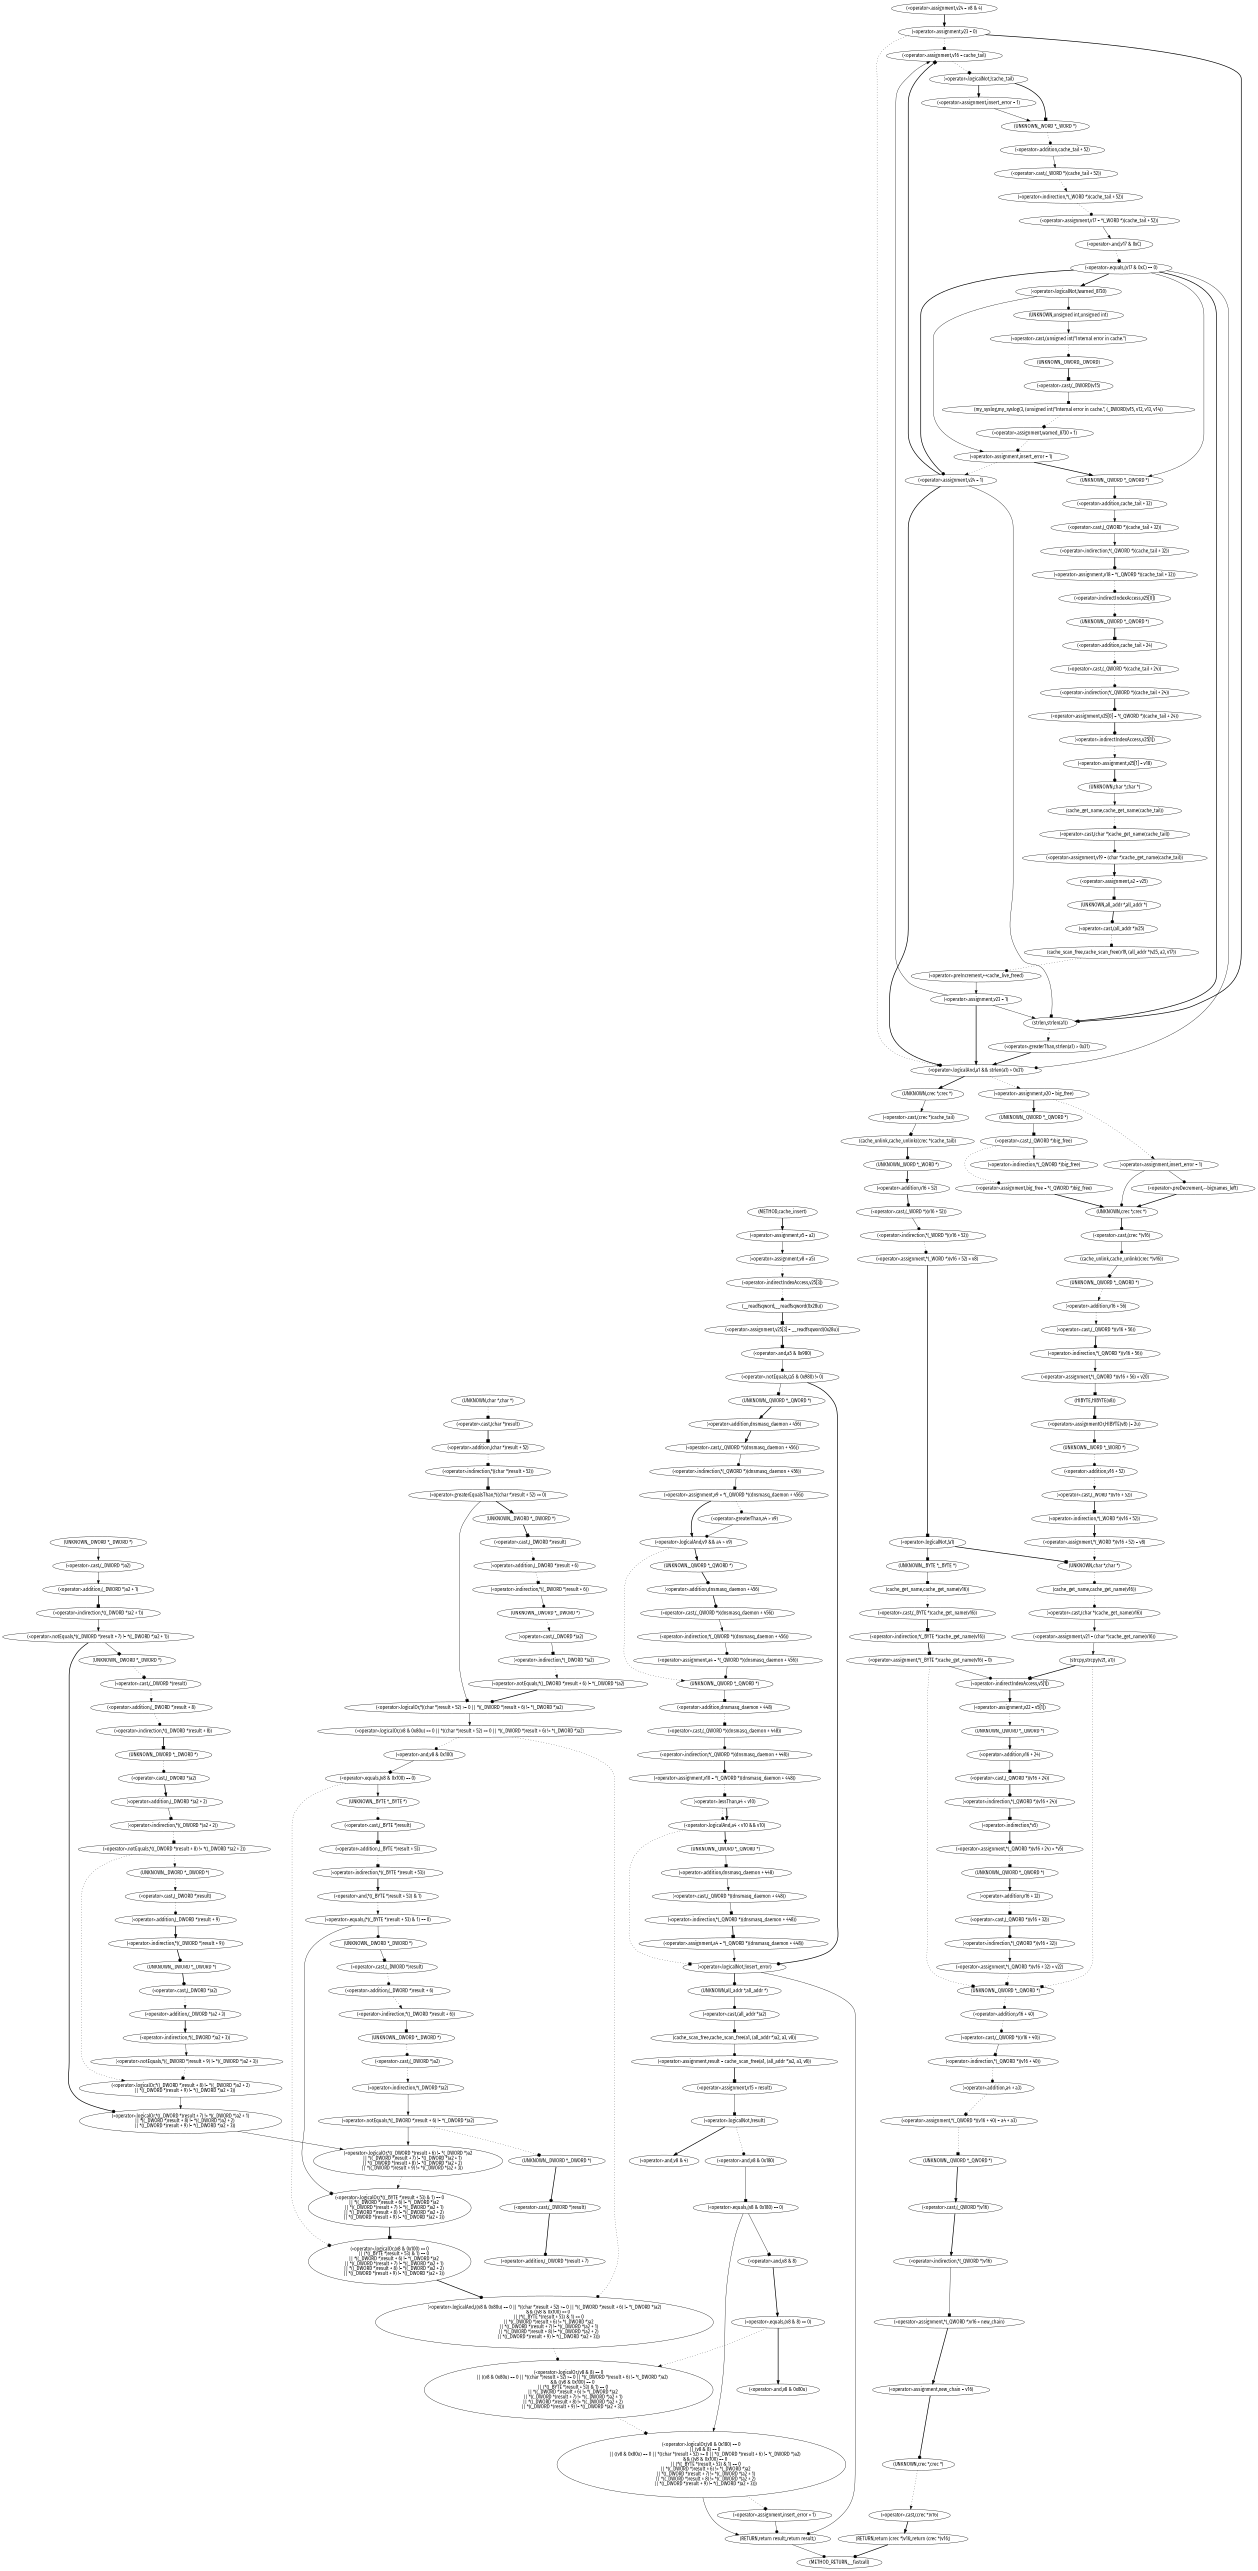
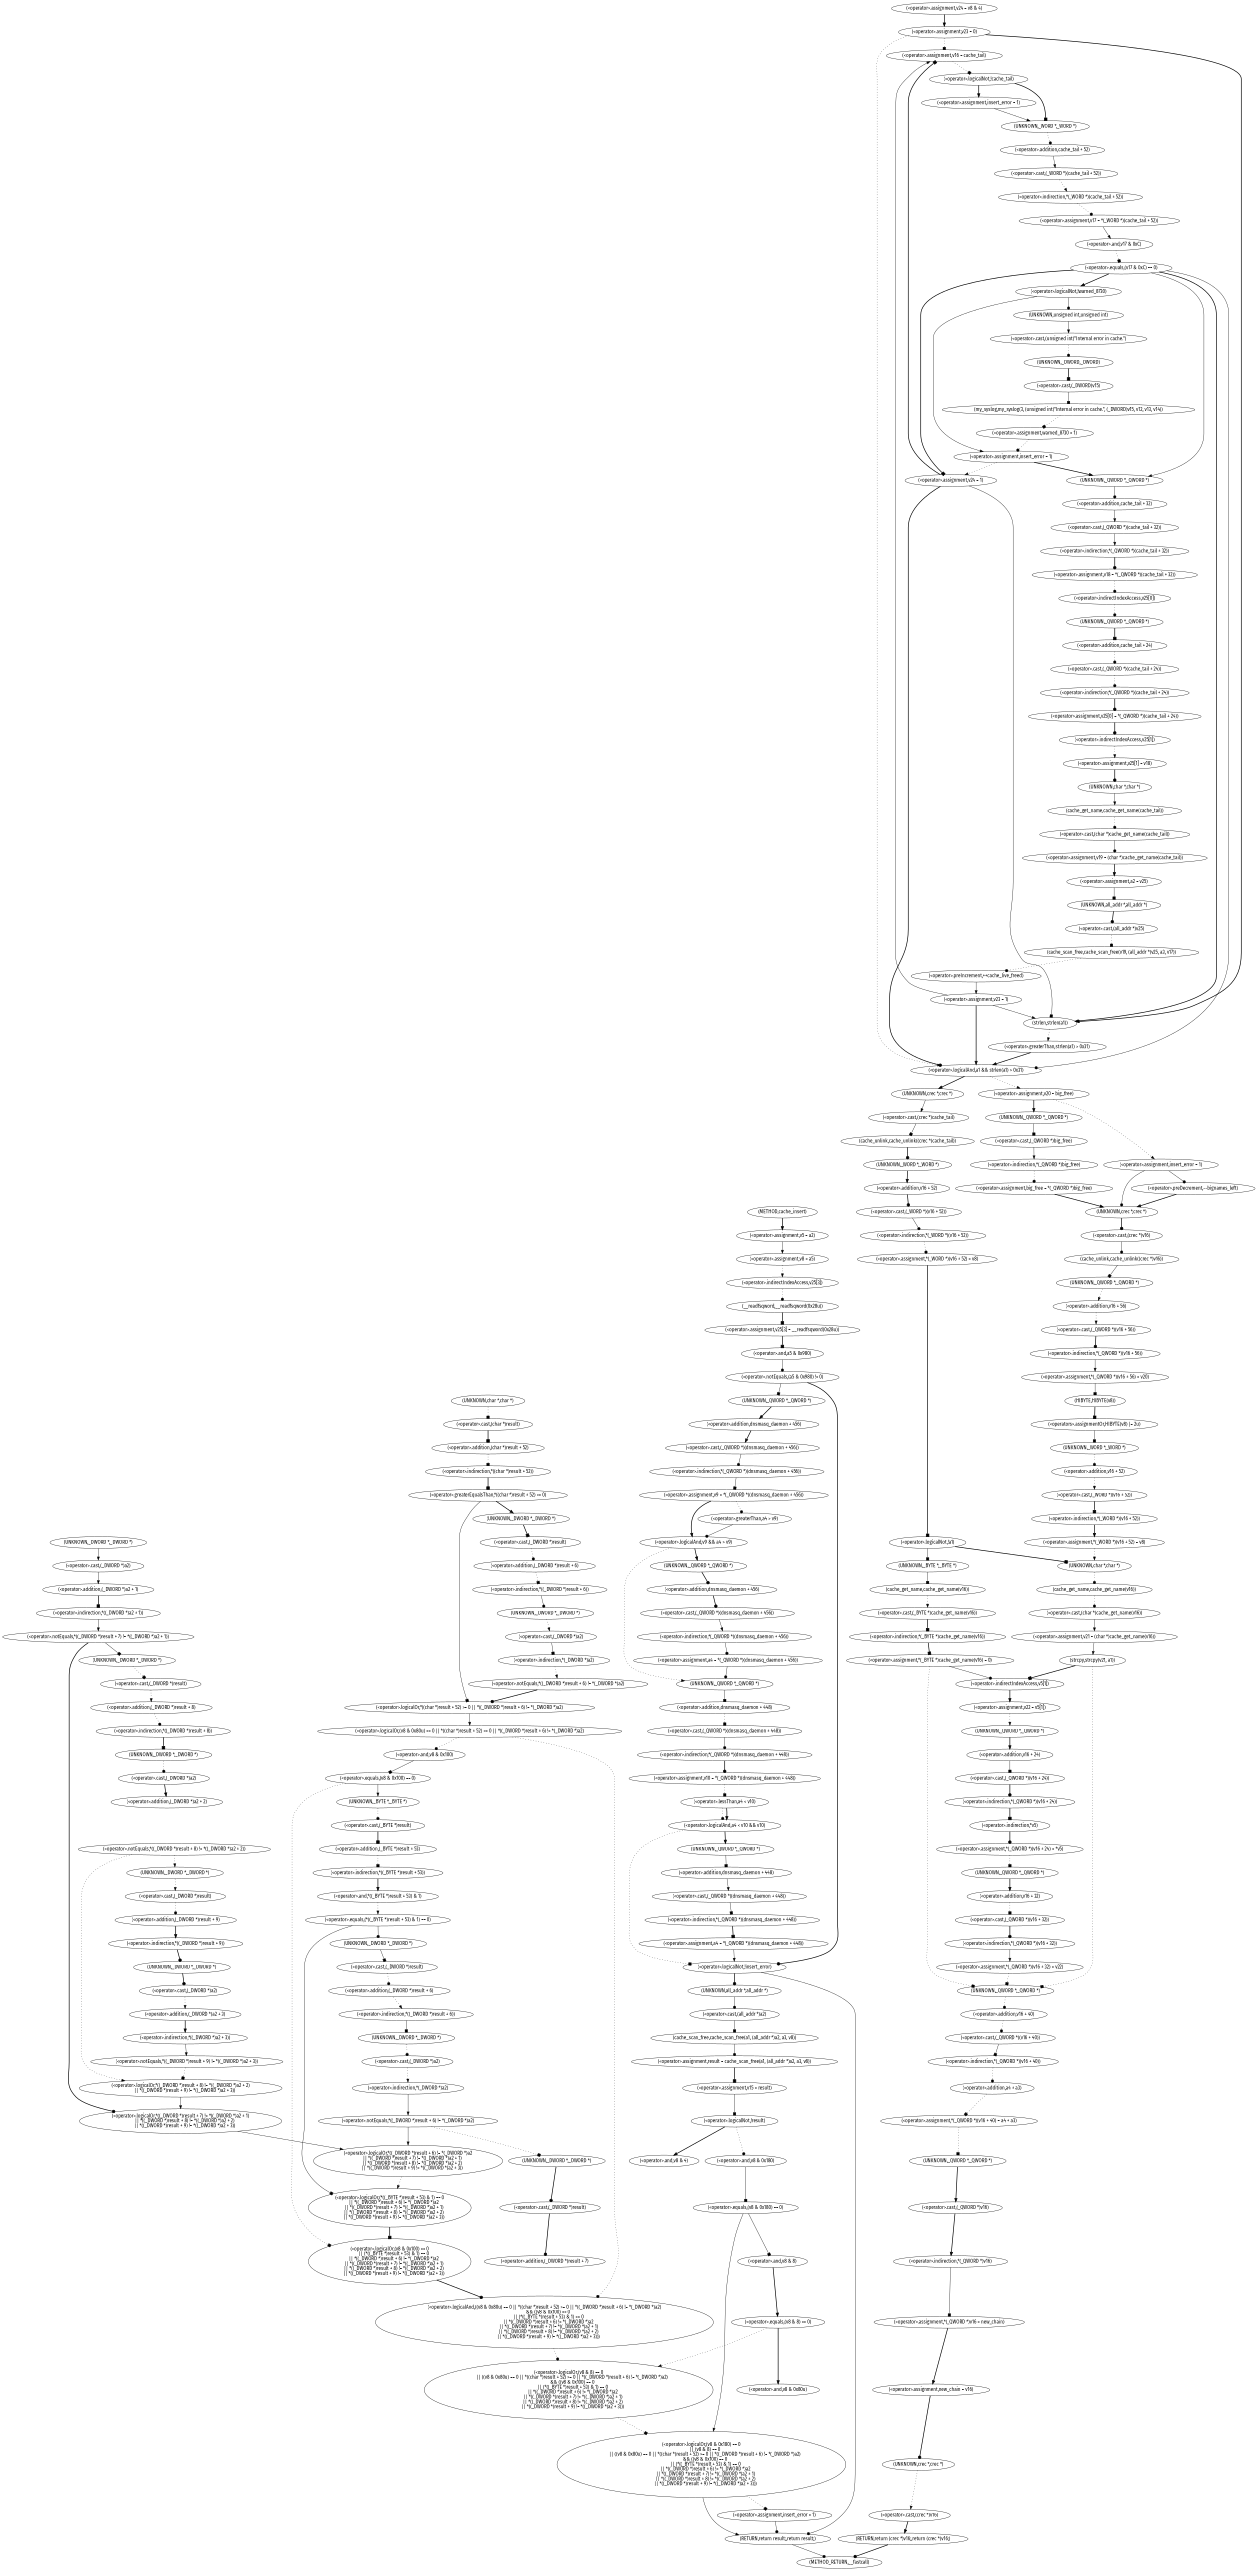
(921, 314) -> (921, 314)
(965, 1164) -> (1034, 1175)
(173, 1826) -> none
